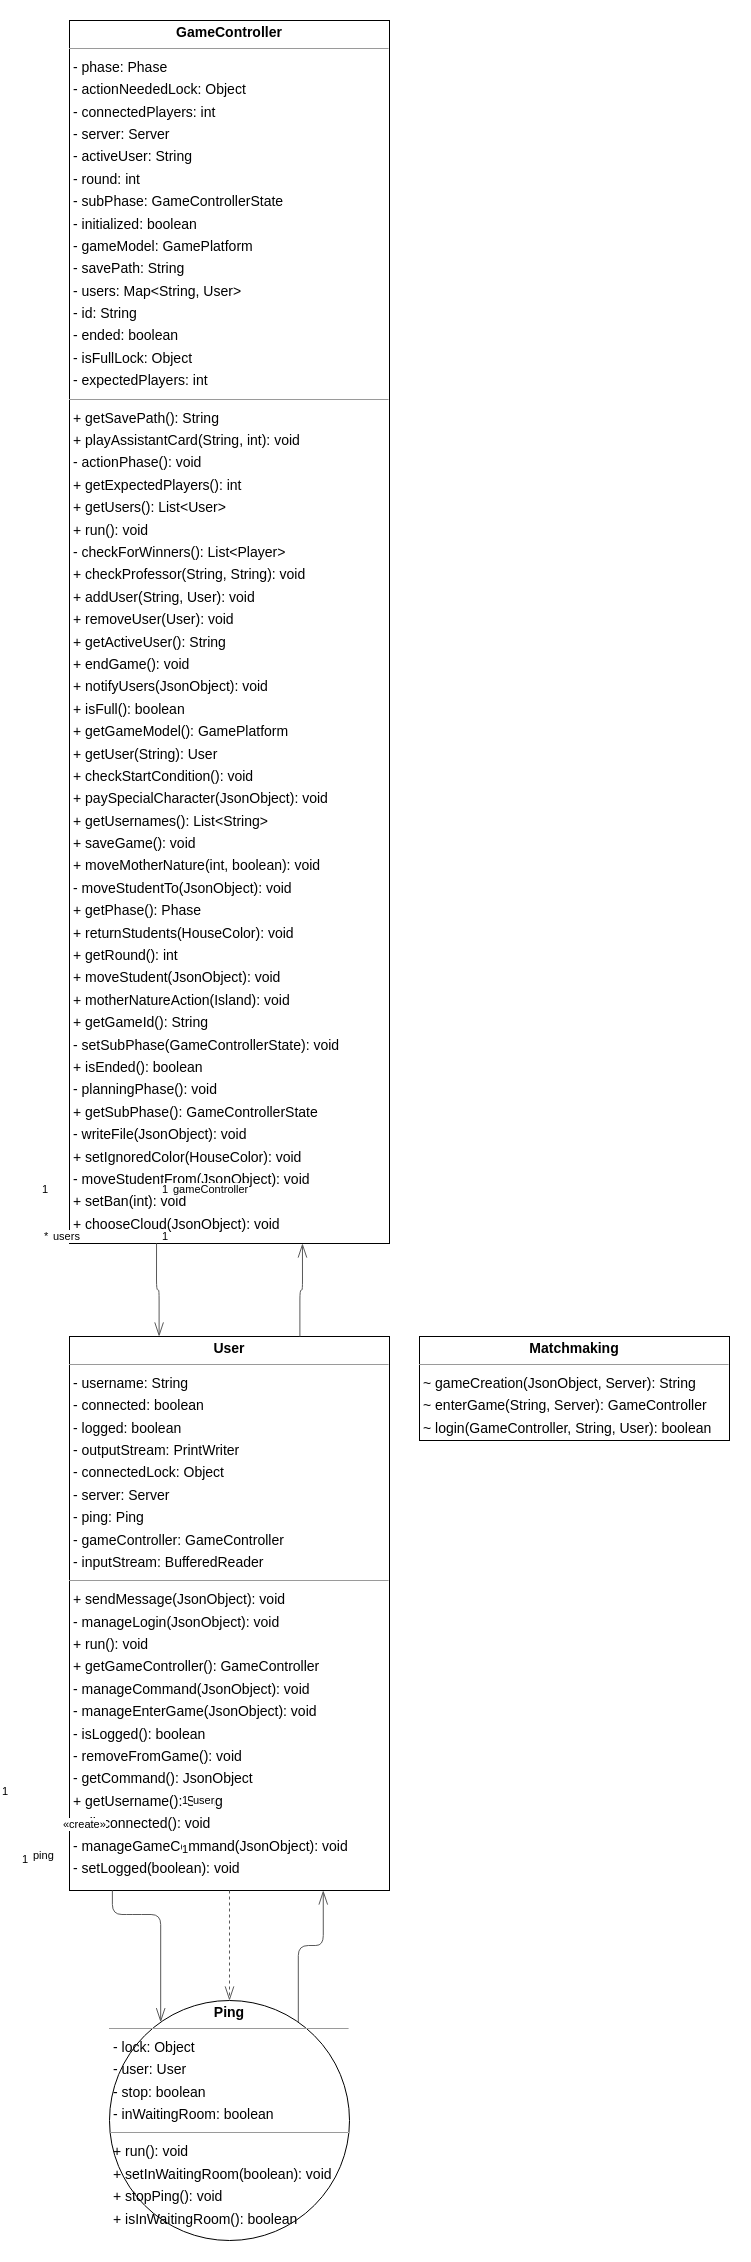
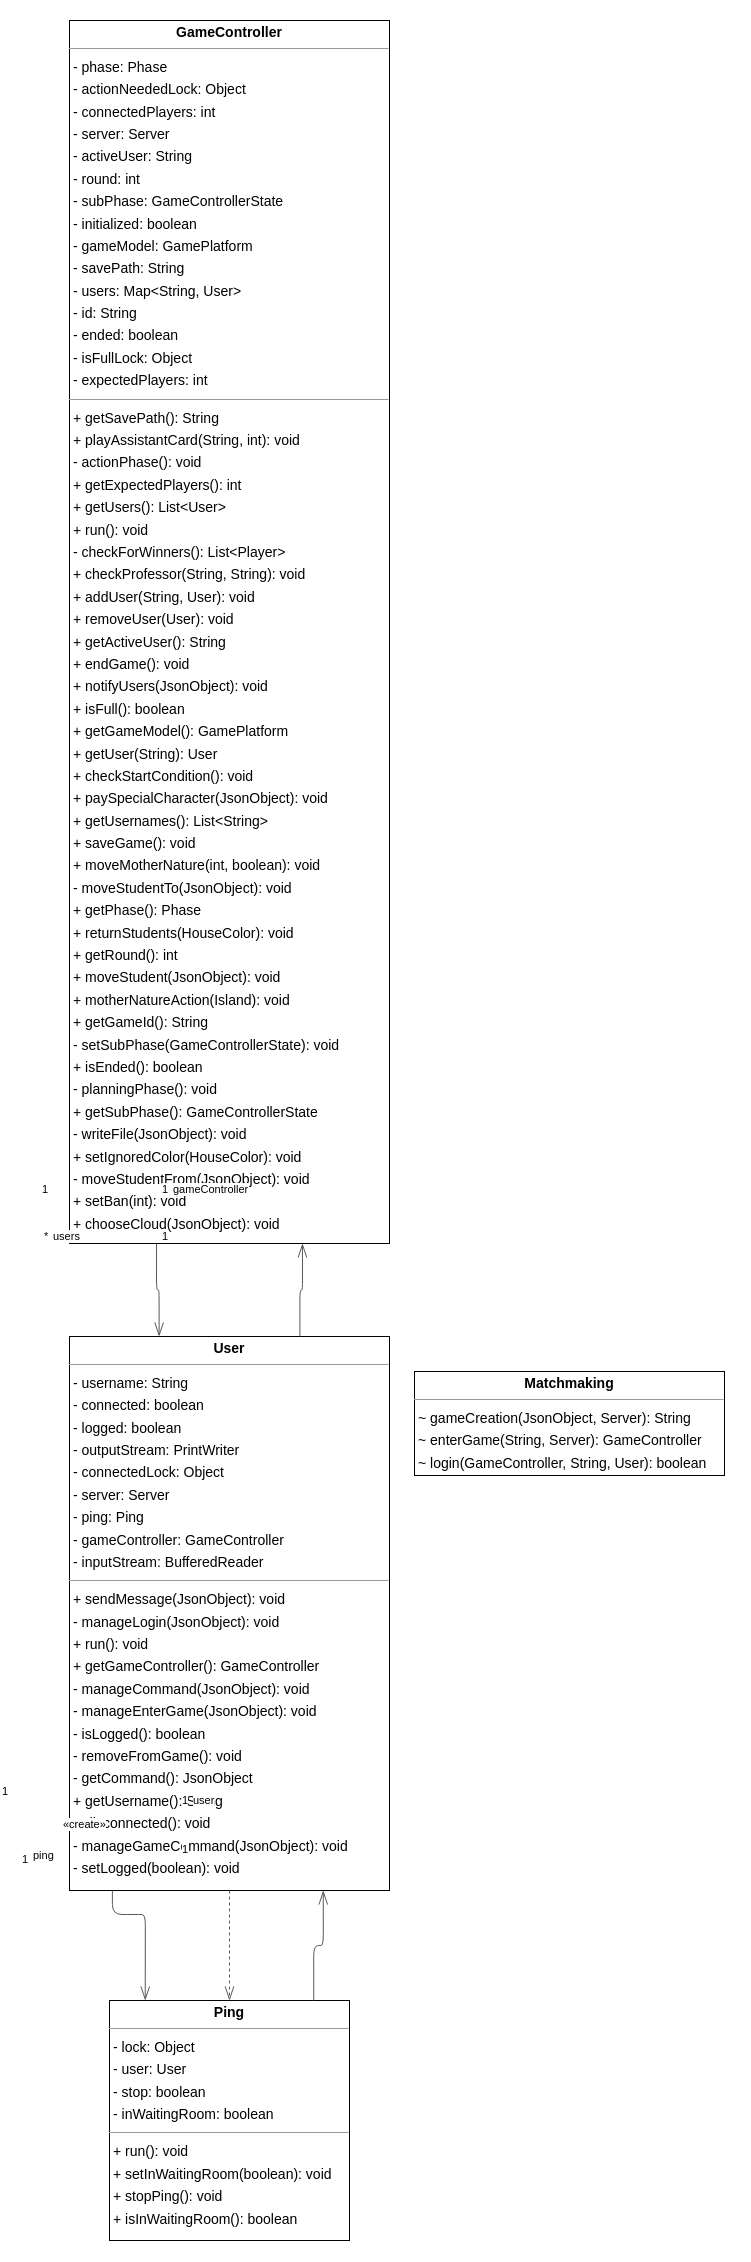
(575, 1389) -> (570, 1424)
(230, 2121) -> (230, 2121)
